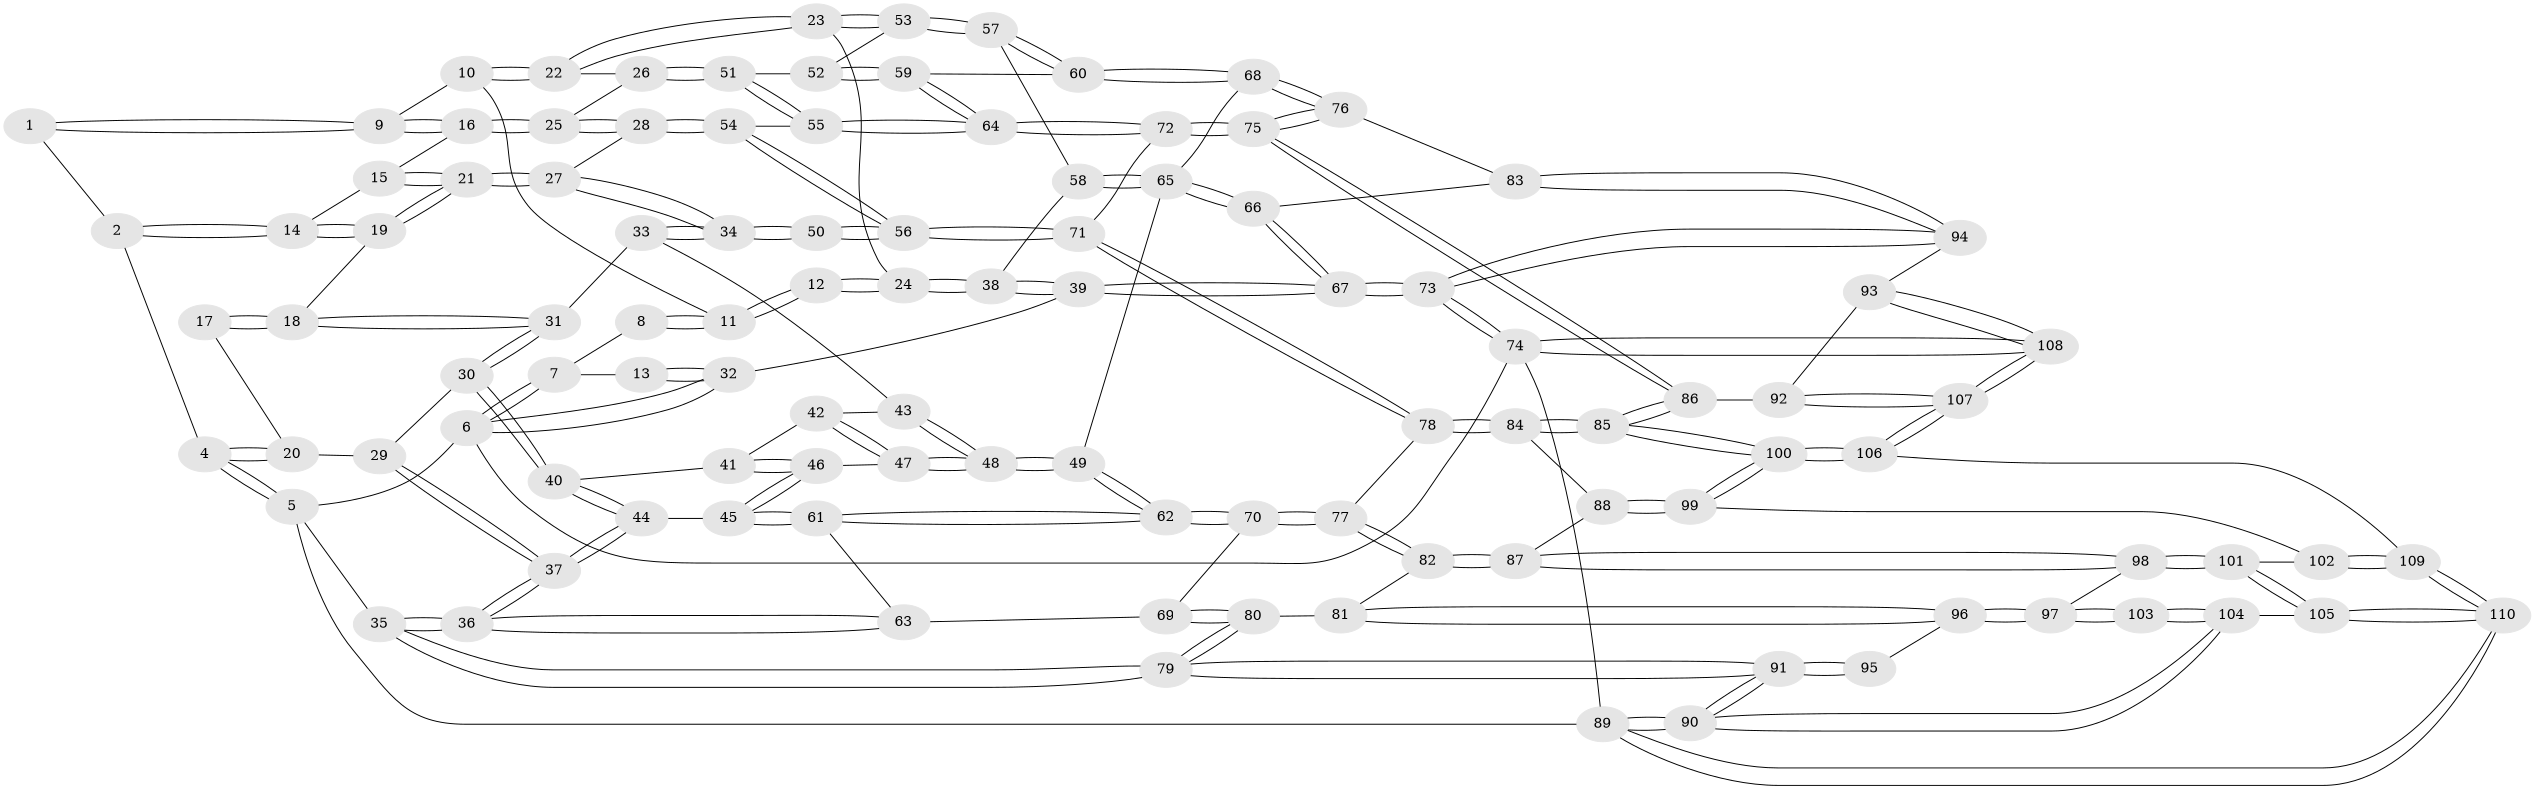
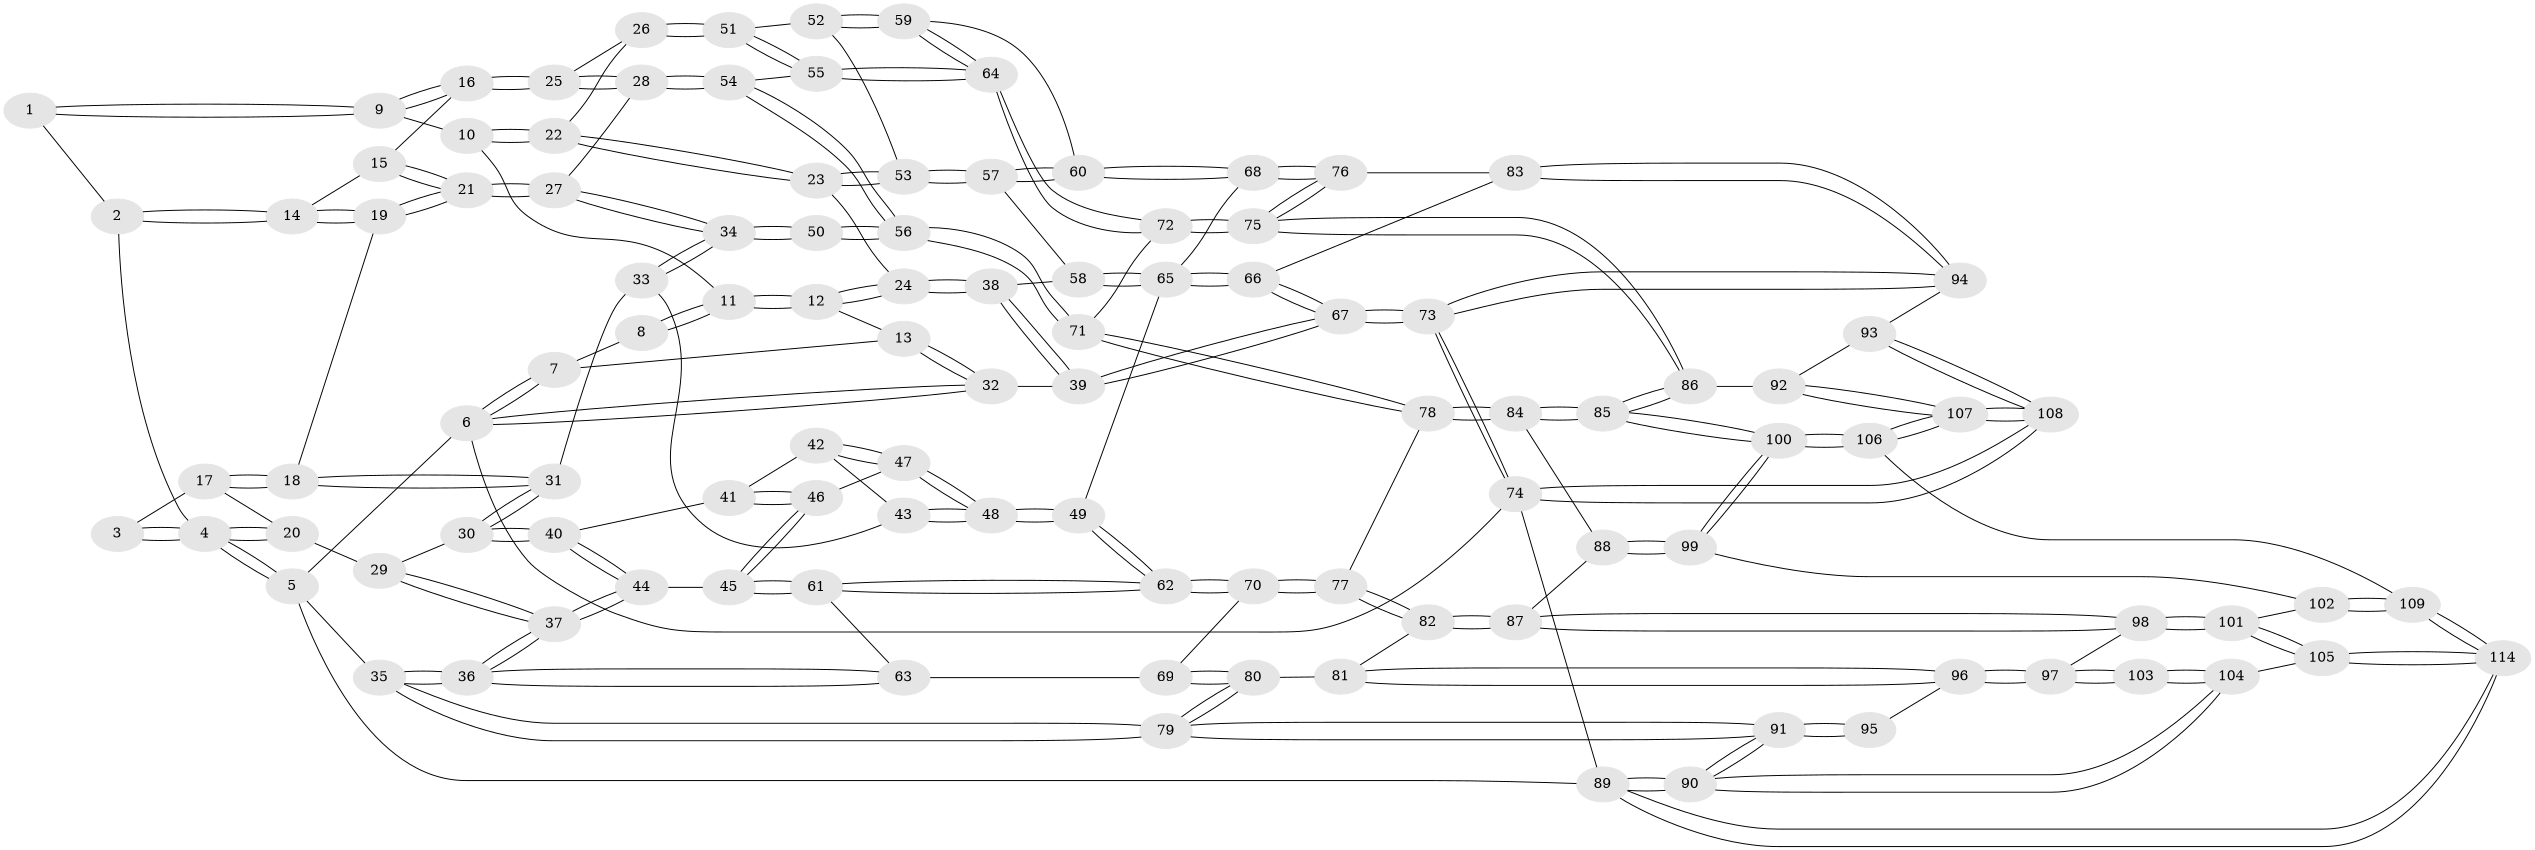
none -> (860, 320)
none -> (117, 534)
(2503, 616) -> (2503, 658)
